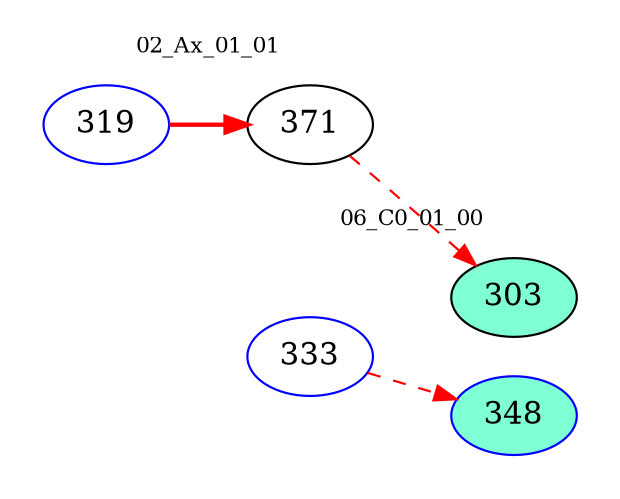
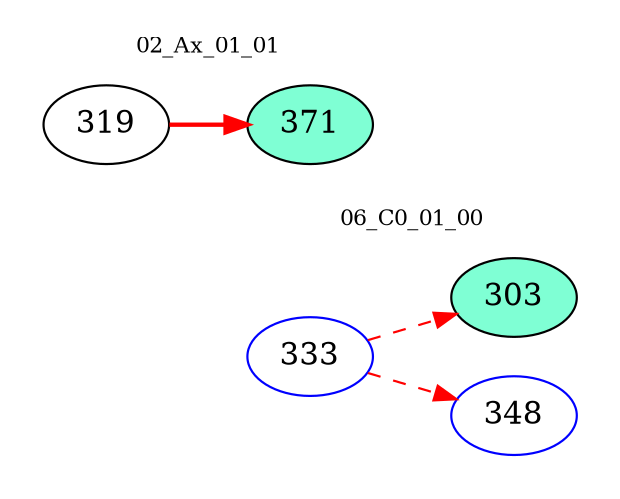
(106, 125) -> (106, 125)
(310, 125) -> (310, 125)
(416, 212) -> (401, 330)
(514, 416) -> (514, 416)
